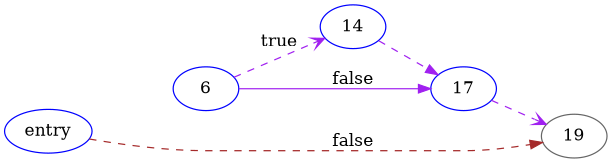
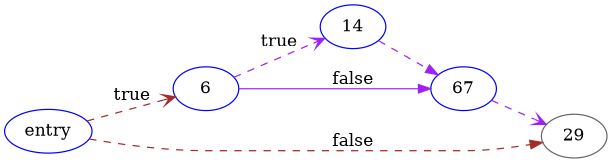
(464, 89) -> (464, 89)
none -> (125, 110)
(574, 136) -> (574, 136)
